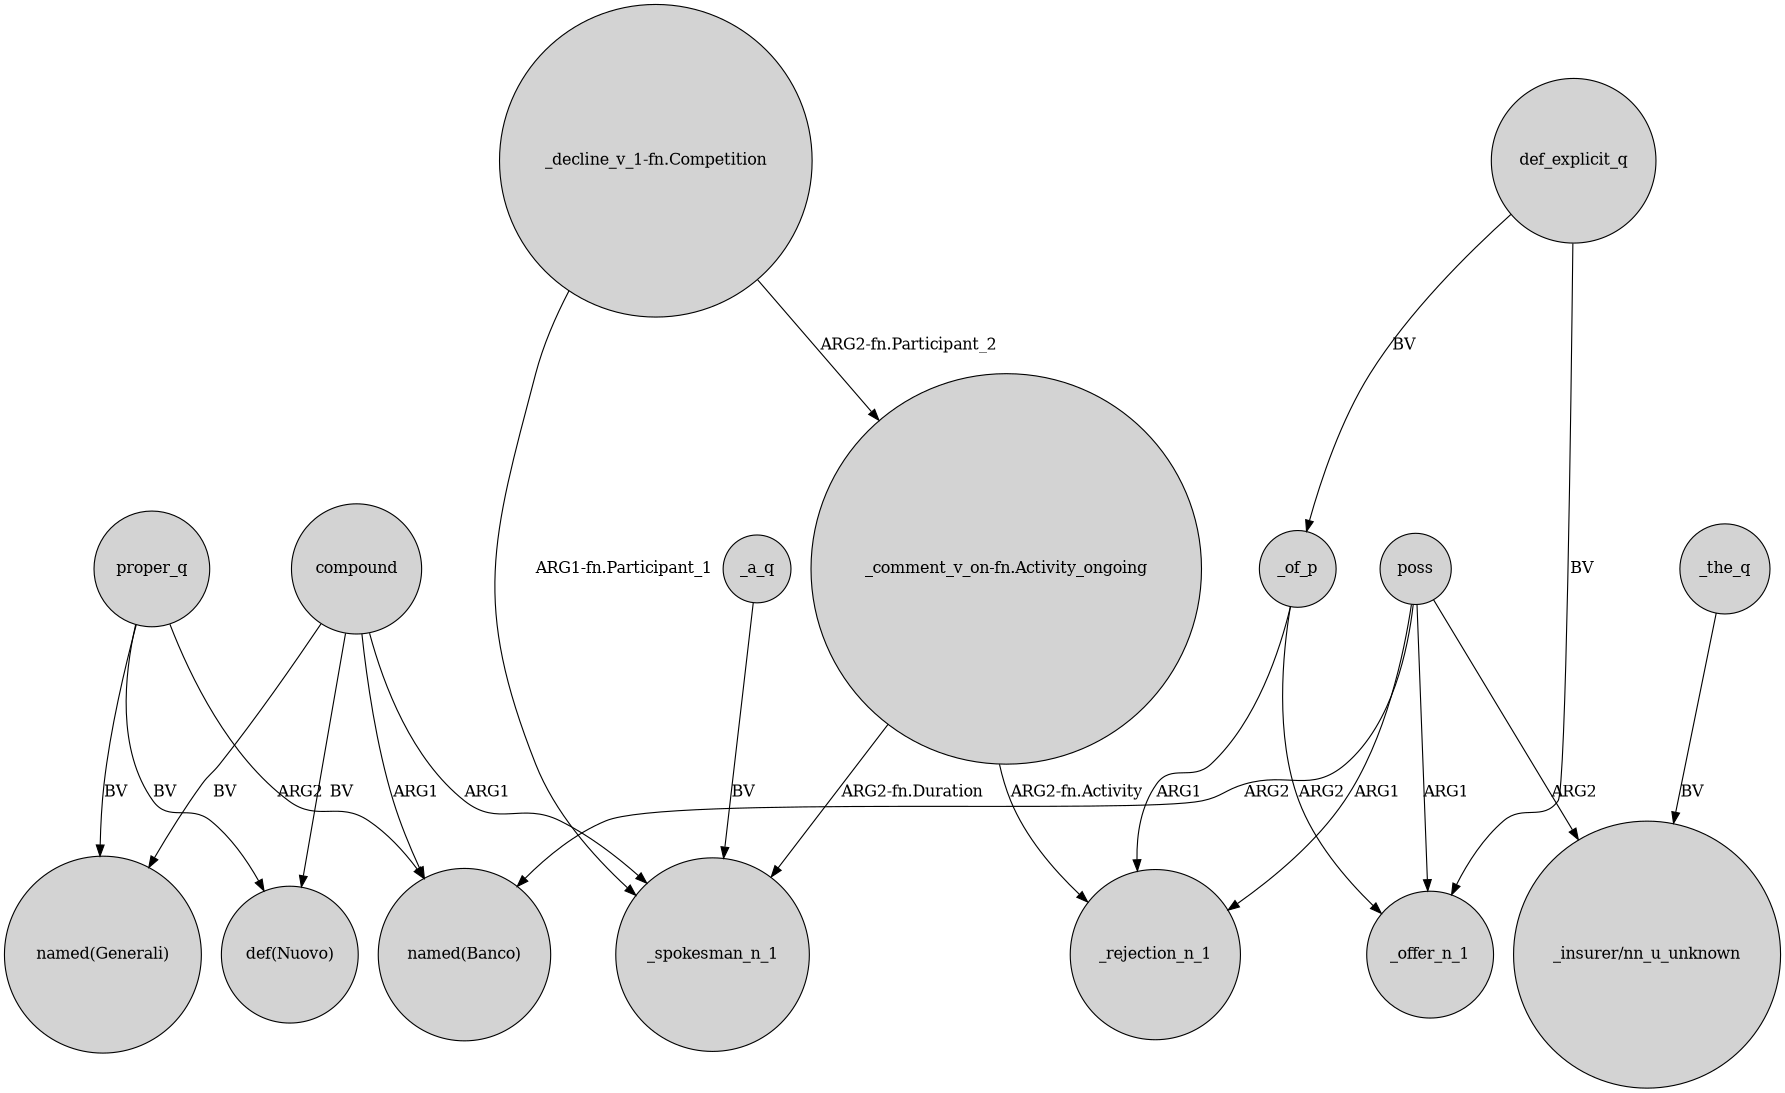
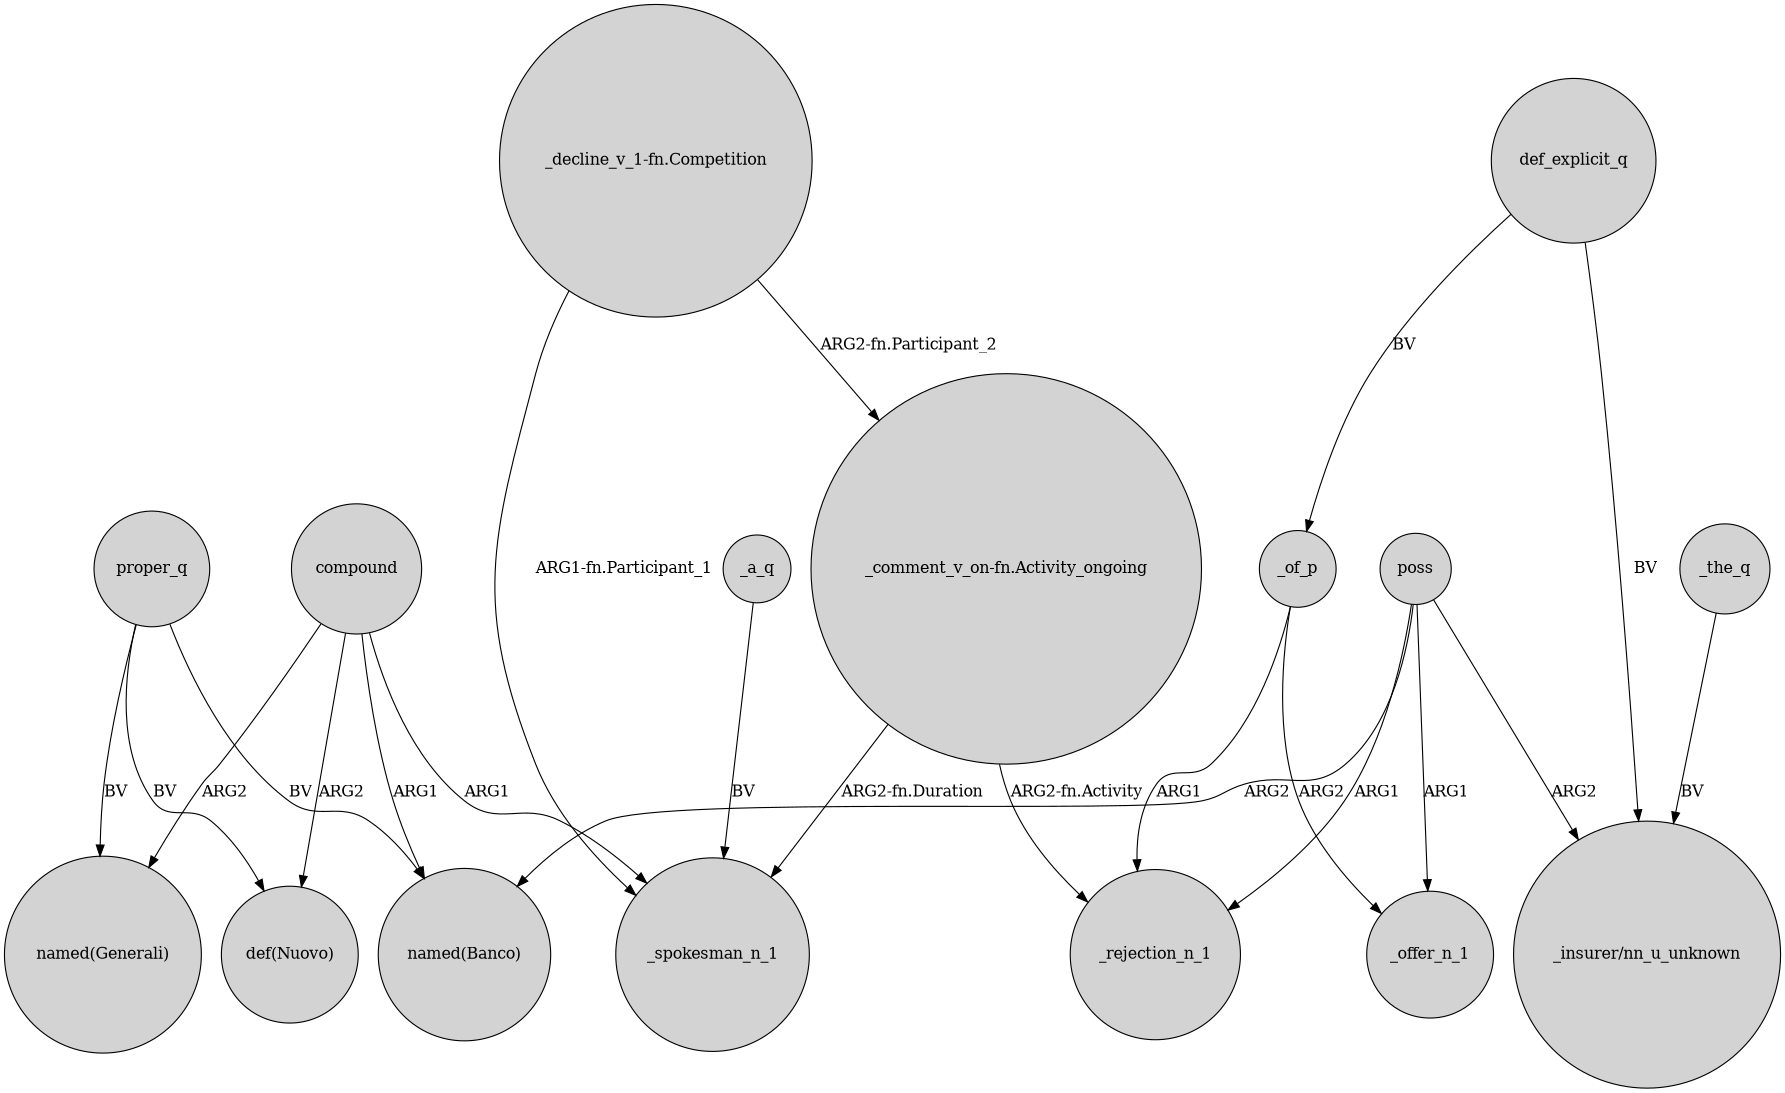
(1567, 592) -> (1616, 526)
(225, 793) -> (225, 793)
(300, 793) -> (300, 793)
(342, 793) -> (342, 793)
